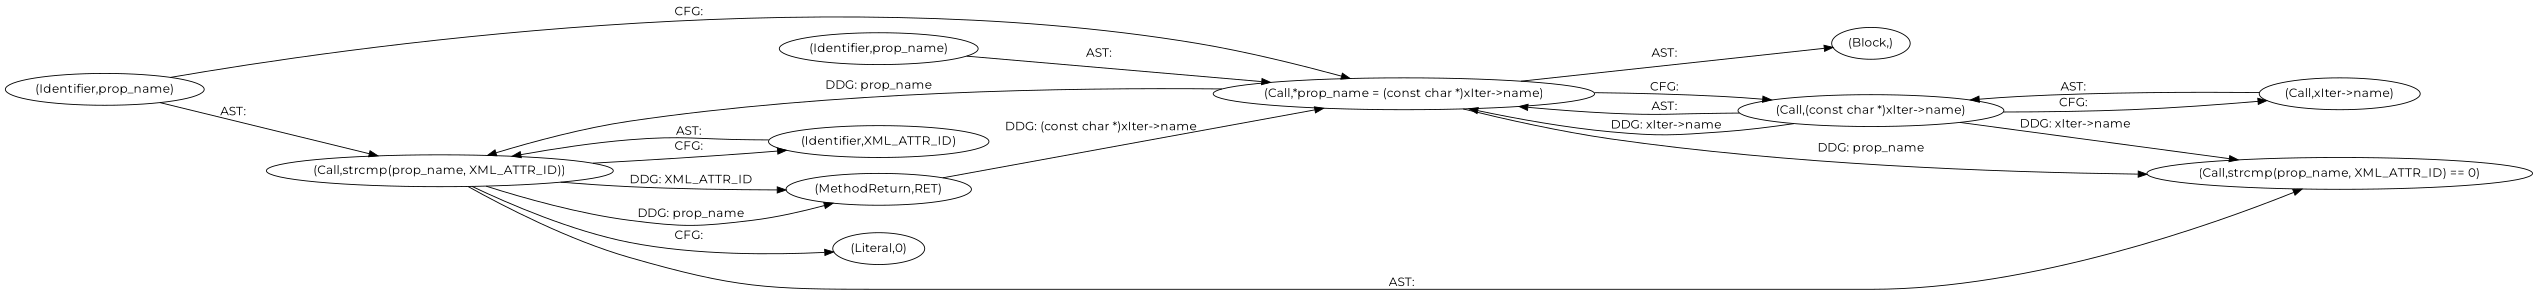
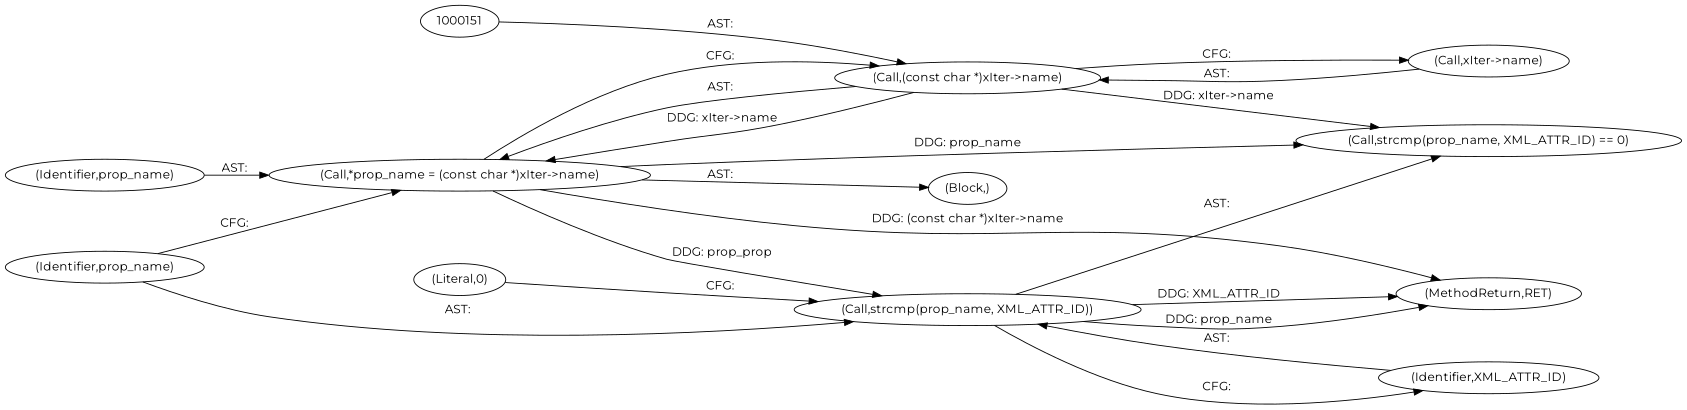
none -> (460, 21)
(879, 85) -> (722, 253)
(1129, 144) -> (986, 234)
(643, 245) -> (657, 292)
